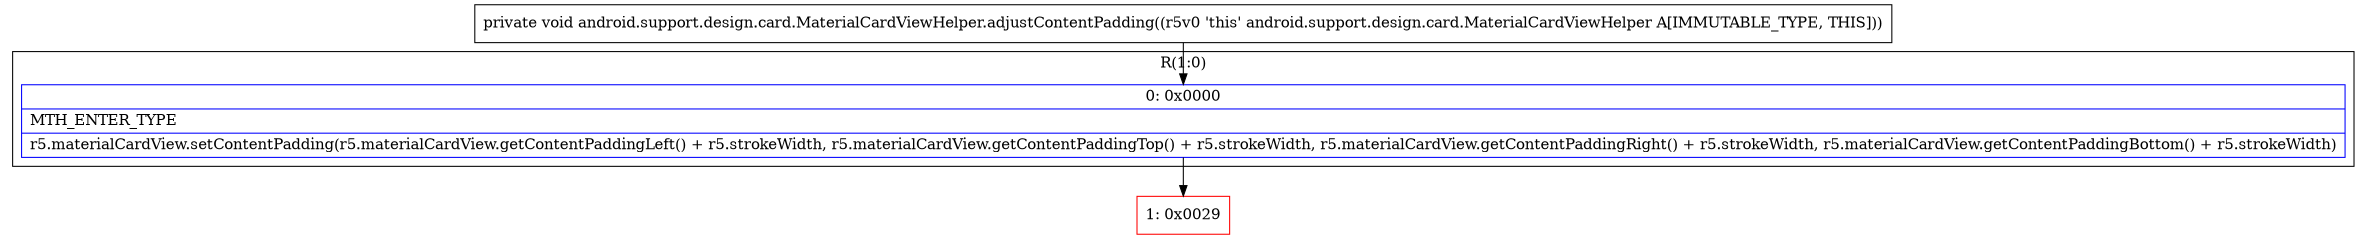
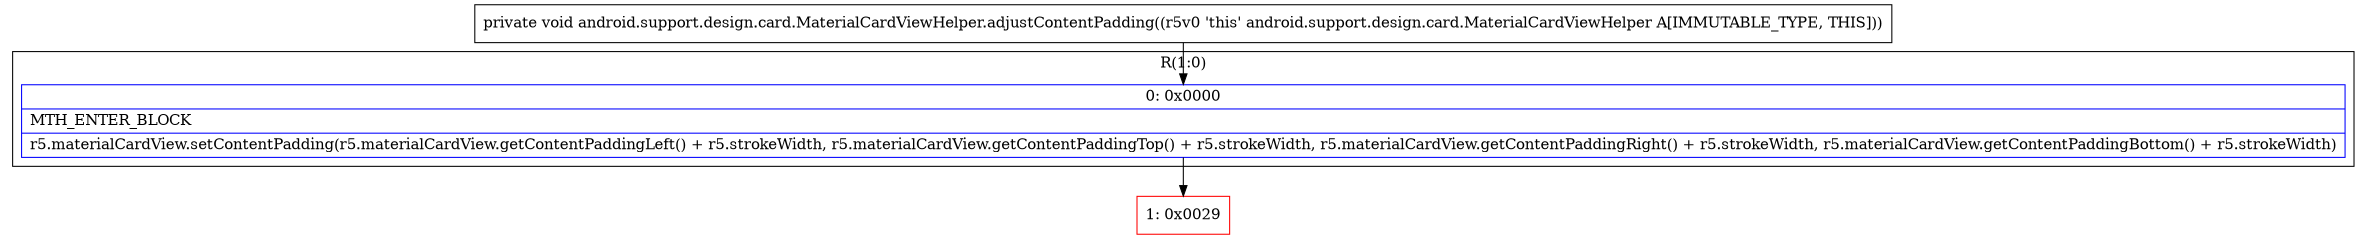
(104, 121) -> (111, 121)
